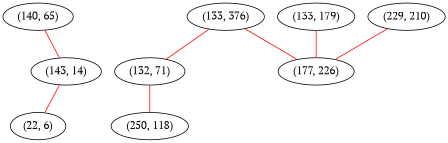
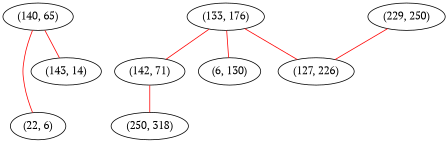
(226, 17) -> (226, 17)
(316, 17) -> none
(407, 17) -> (407, 17)
(150, 71) -> (150, 71)
none -> (230, 71)
(316, 71) -> (316, 71)
(52, 99) -> (23, 71)
(150, 126) -> (150, 126)
